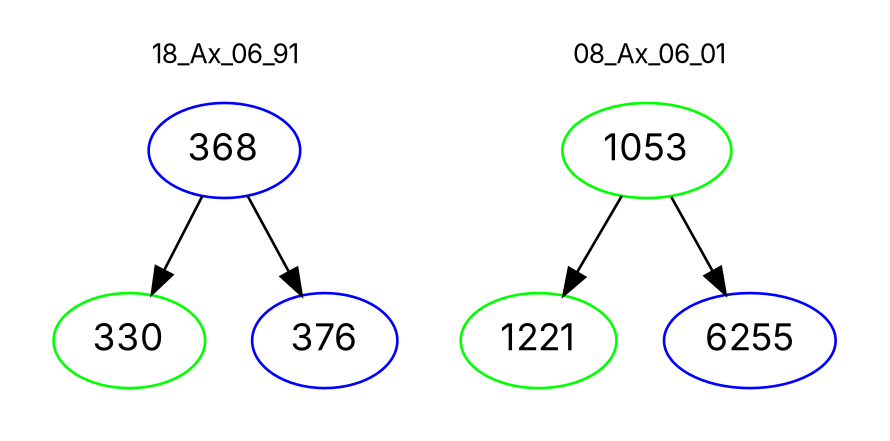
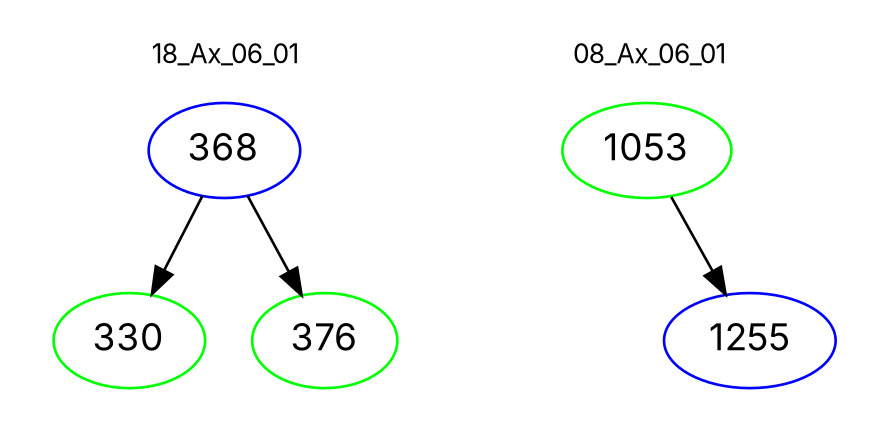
(226, 57) -> (226, 57)
(325, 341) -> (325, 341)
(539, 341) -> none
(750, 341) -> (750, 341)
